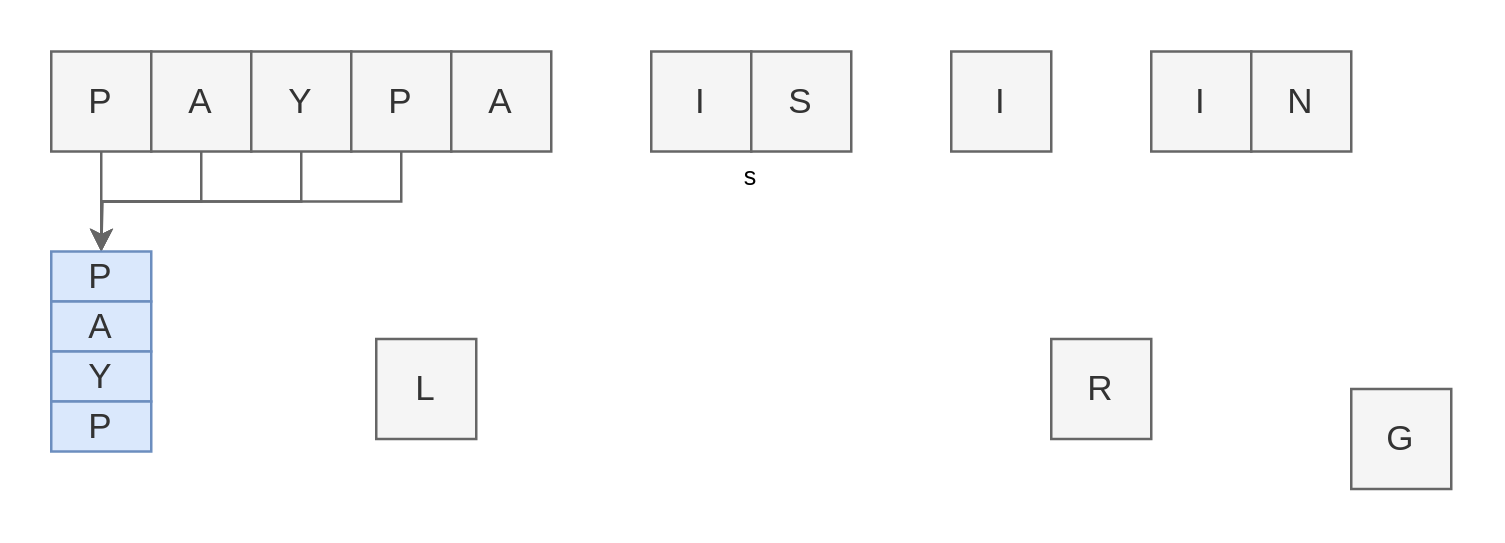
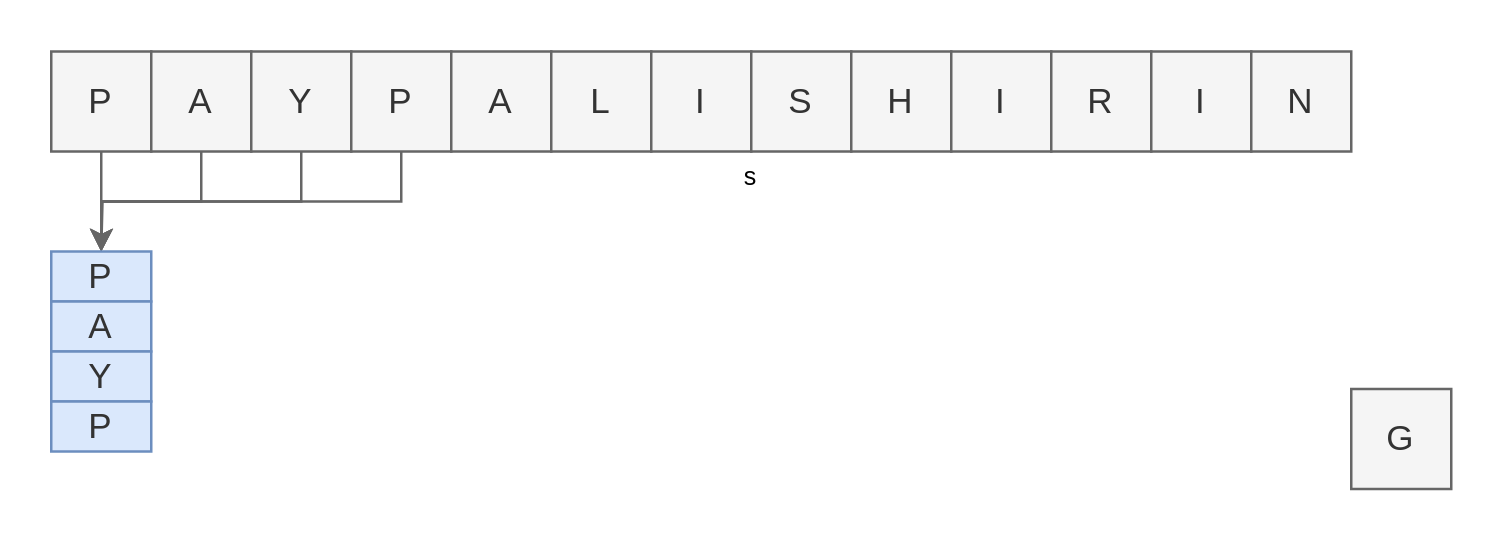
none -> (901, 101)
(426, 389) -> (601, 101)
(1101, 389) -> (1101, 101)
